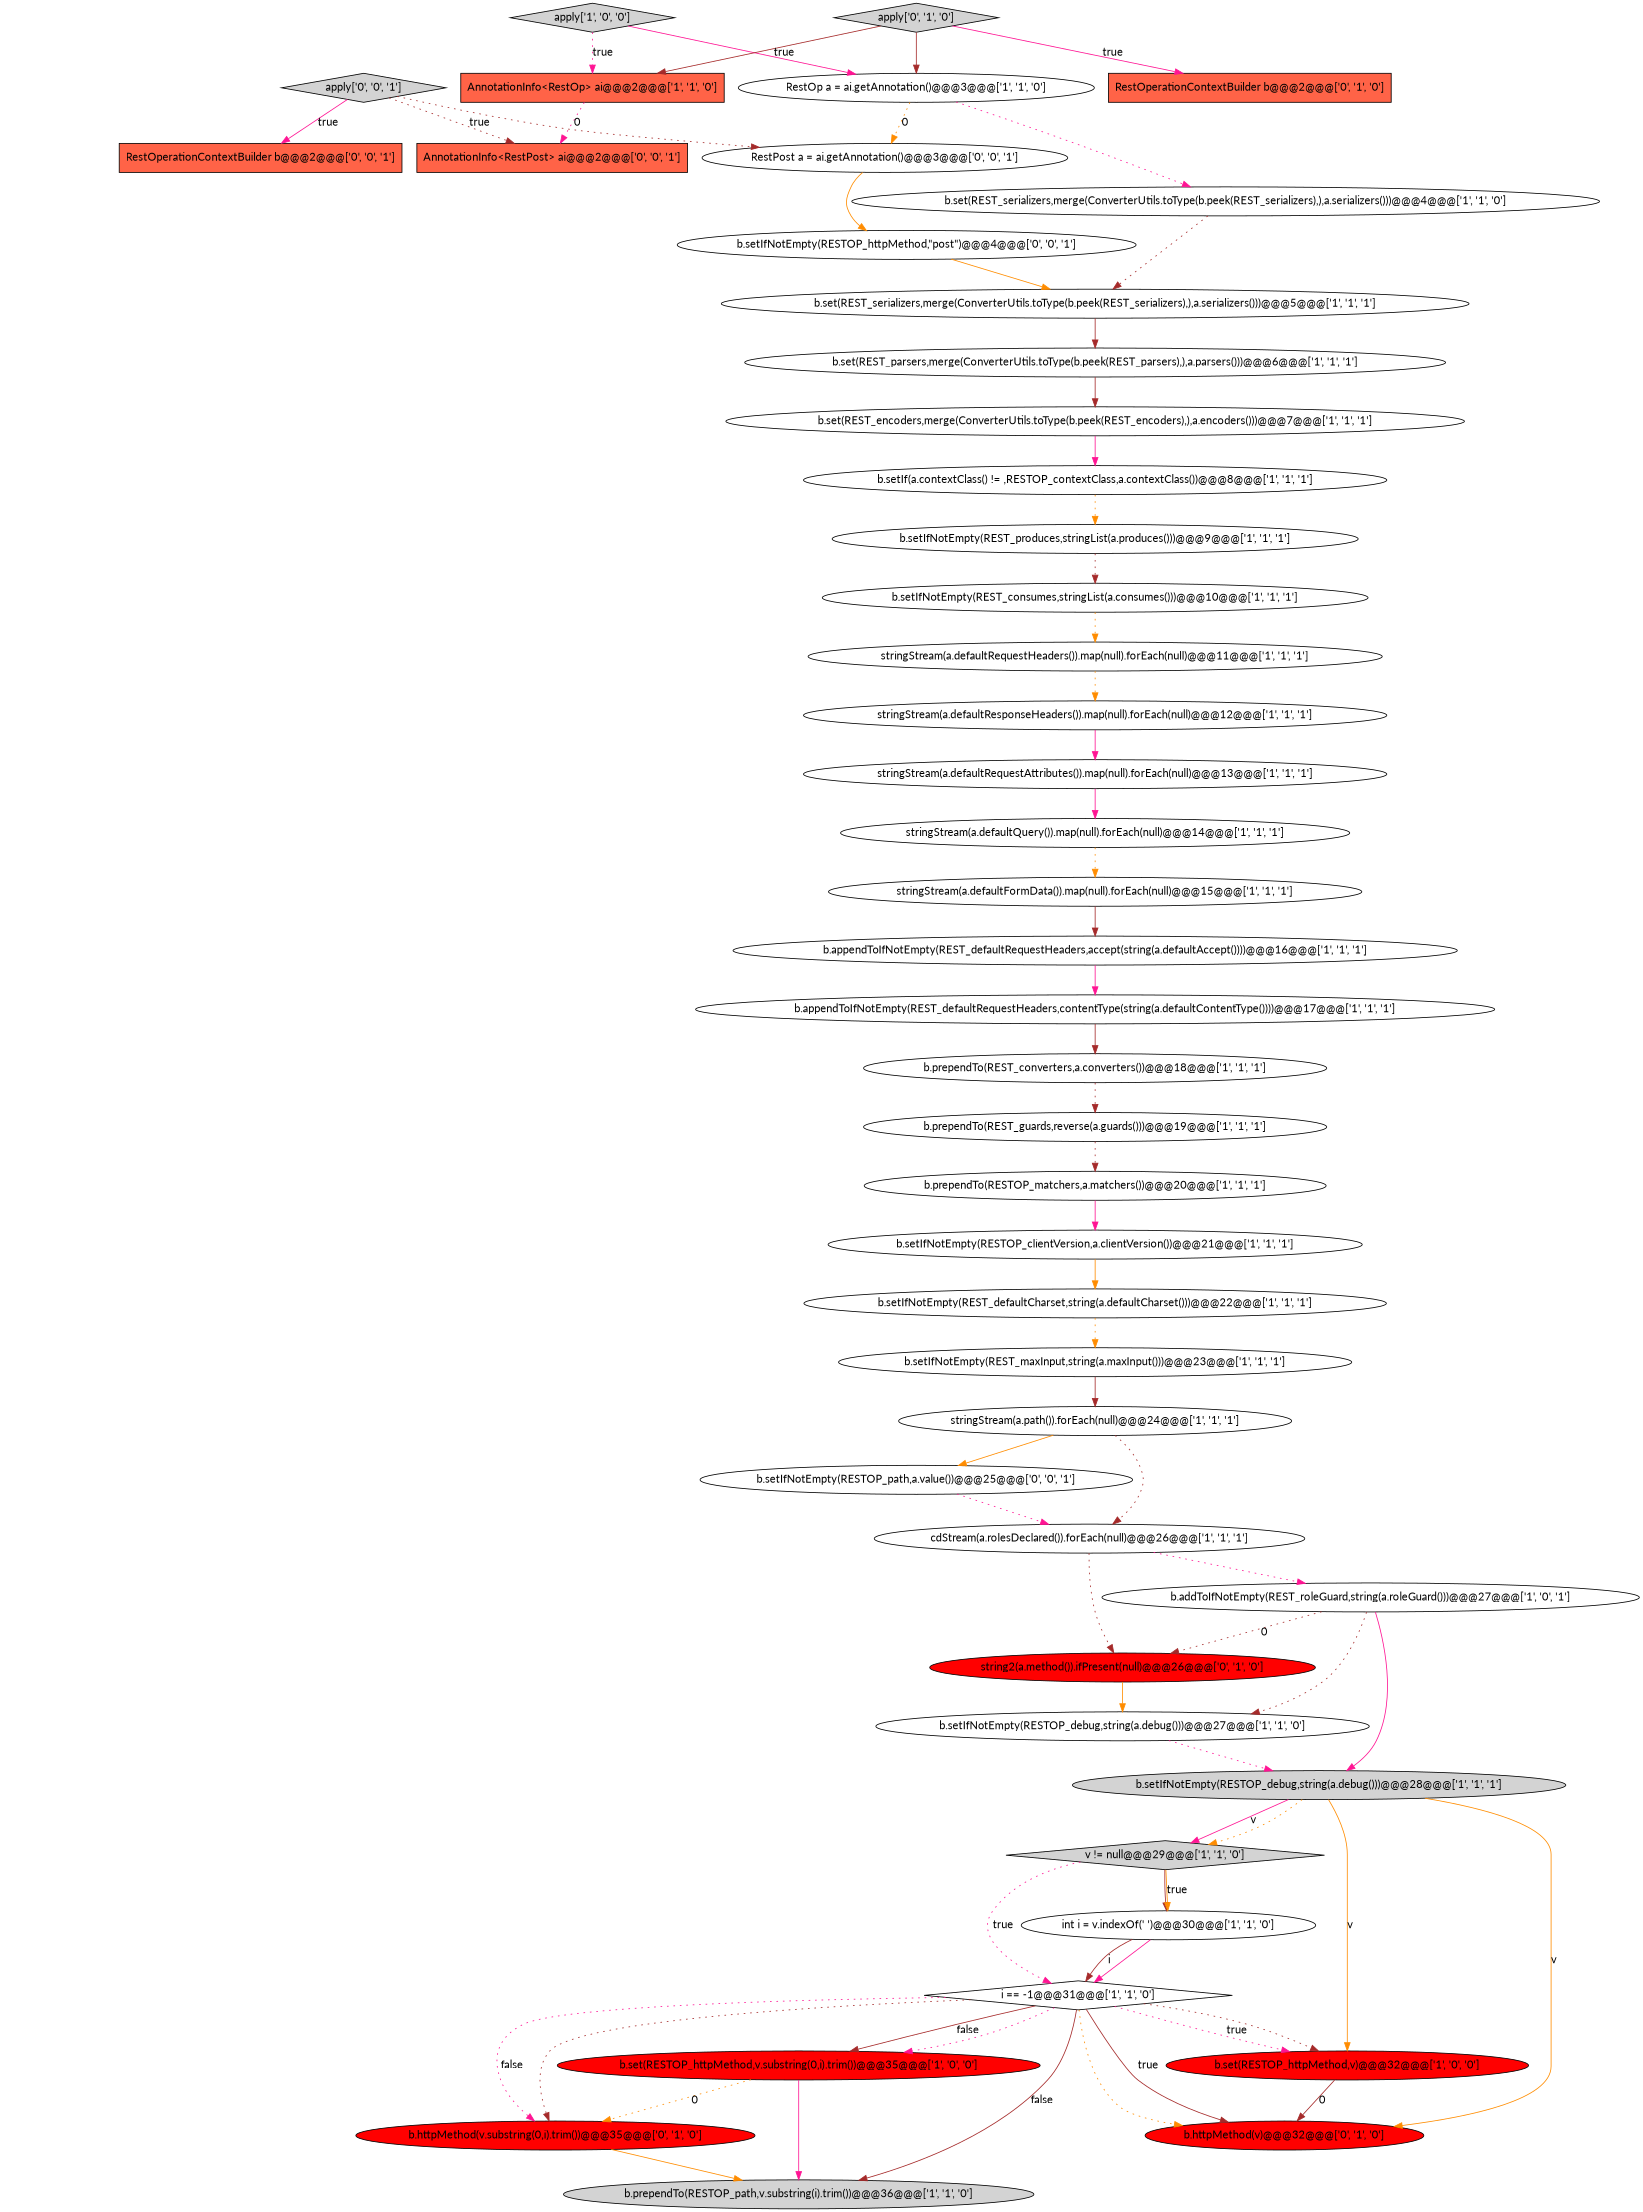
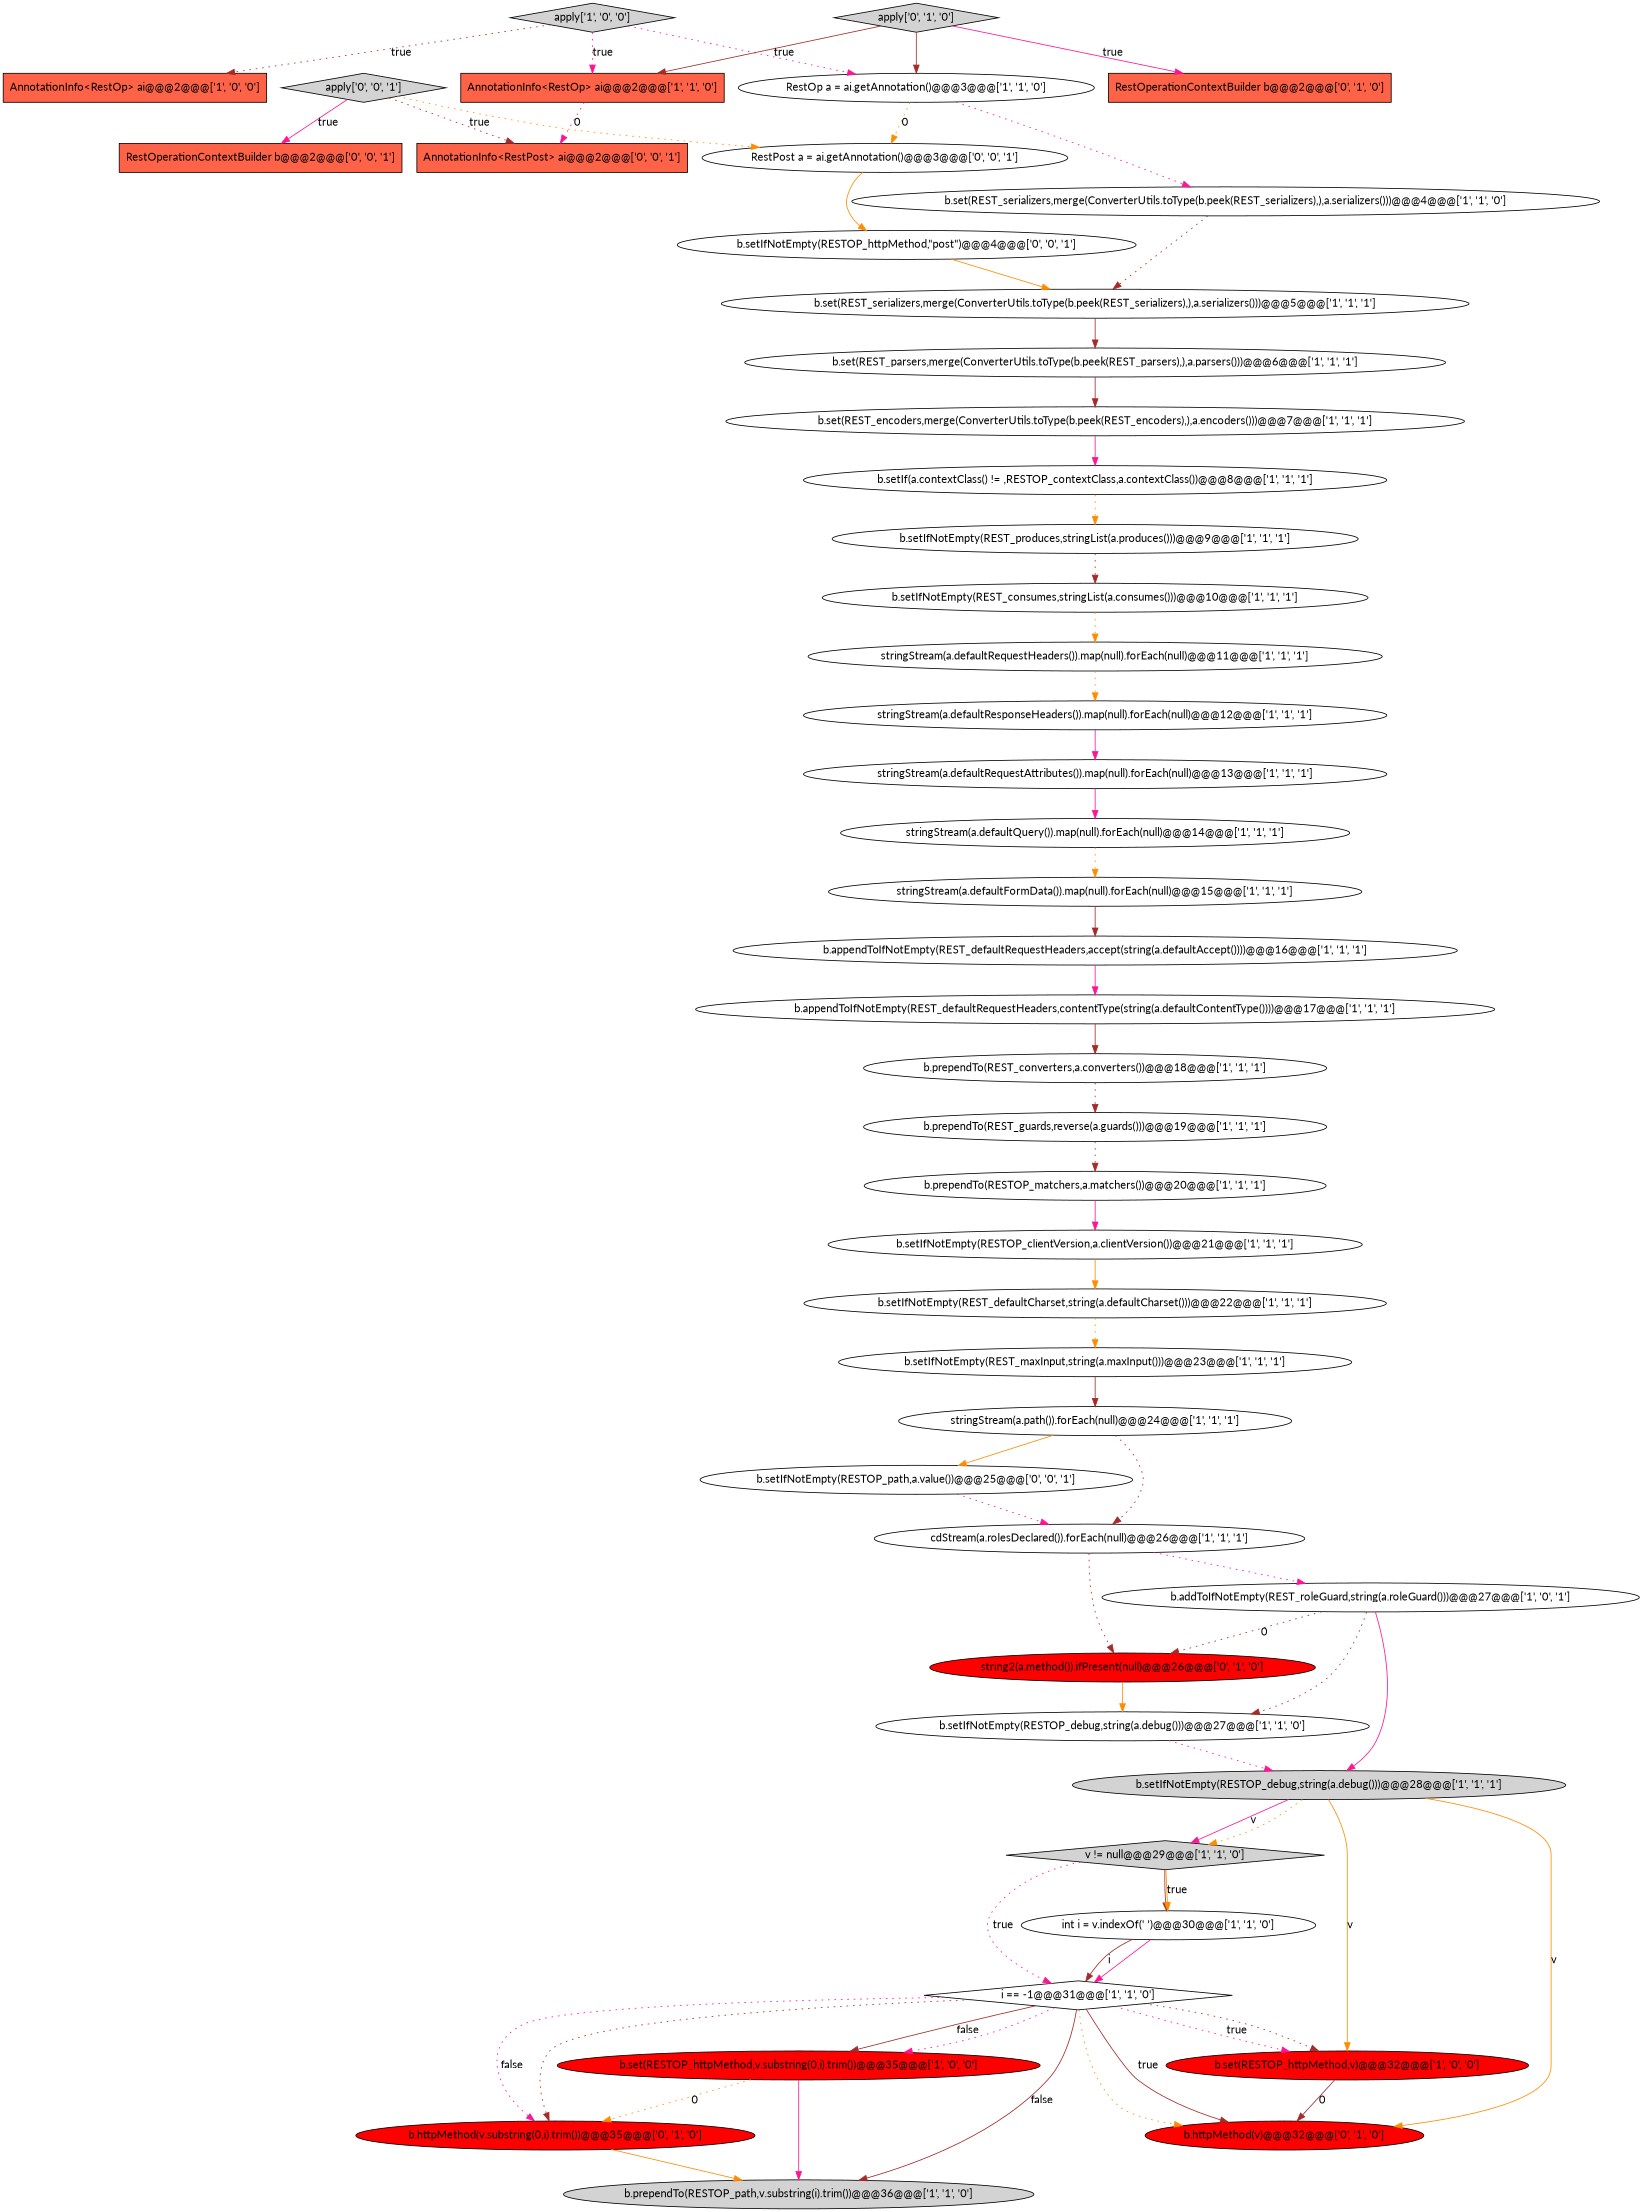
(738, 49) -> (738, 49)
none -> (135, 88)
(582, 131) -> (582, 131)
